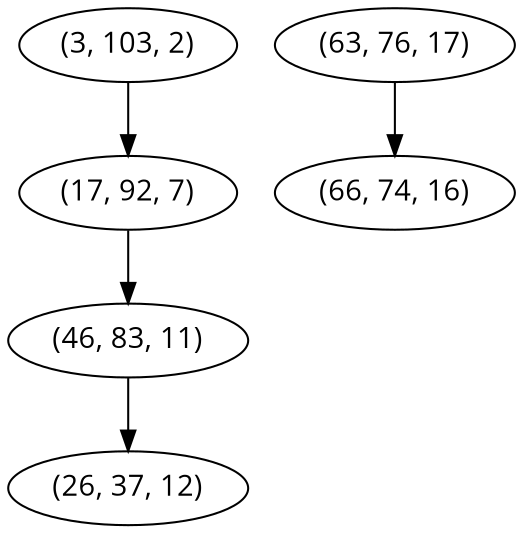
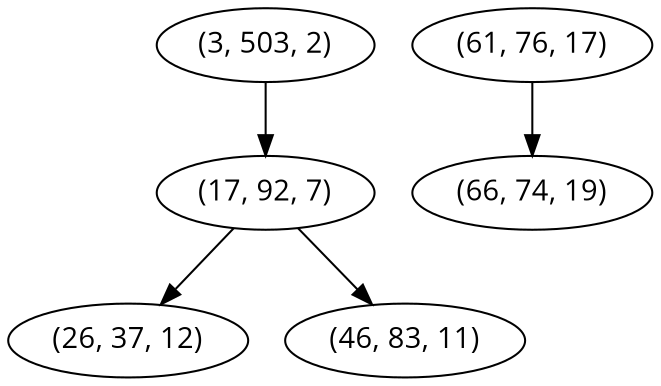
(128, 45) -> (266, 45)
(395, 45) -> (532, 45)
(395, 193) -> (532, 193)
(128, 404) -> (205, 259)
